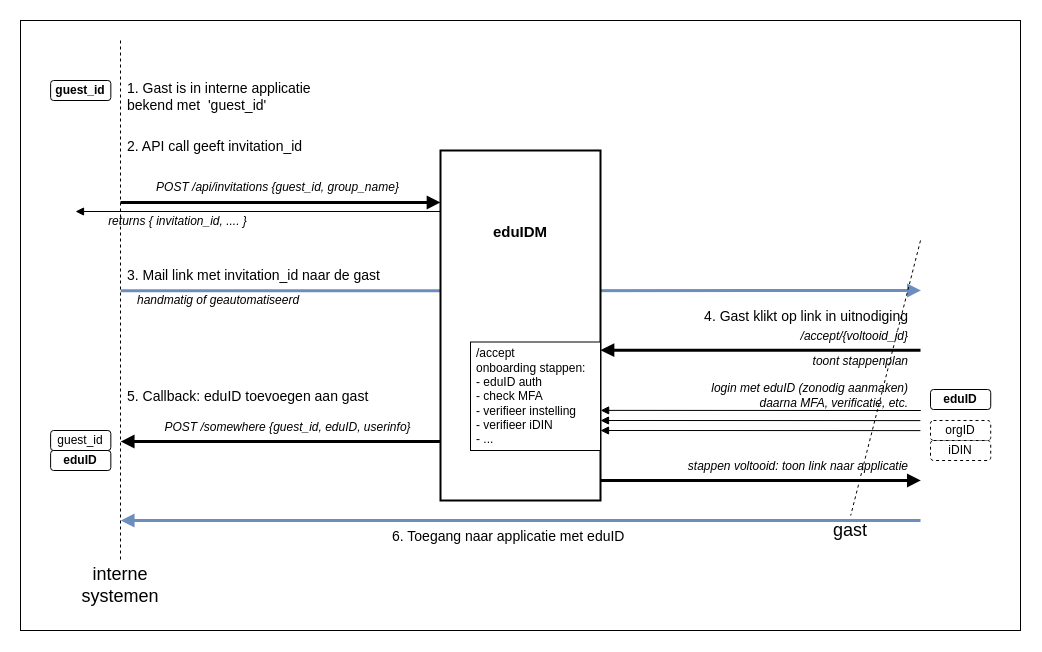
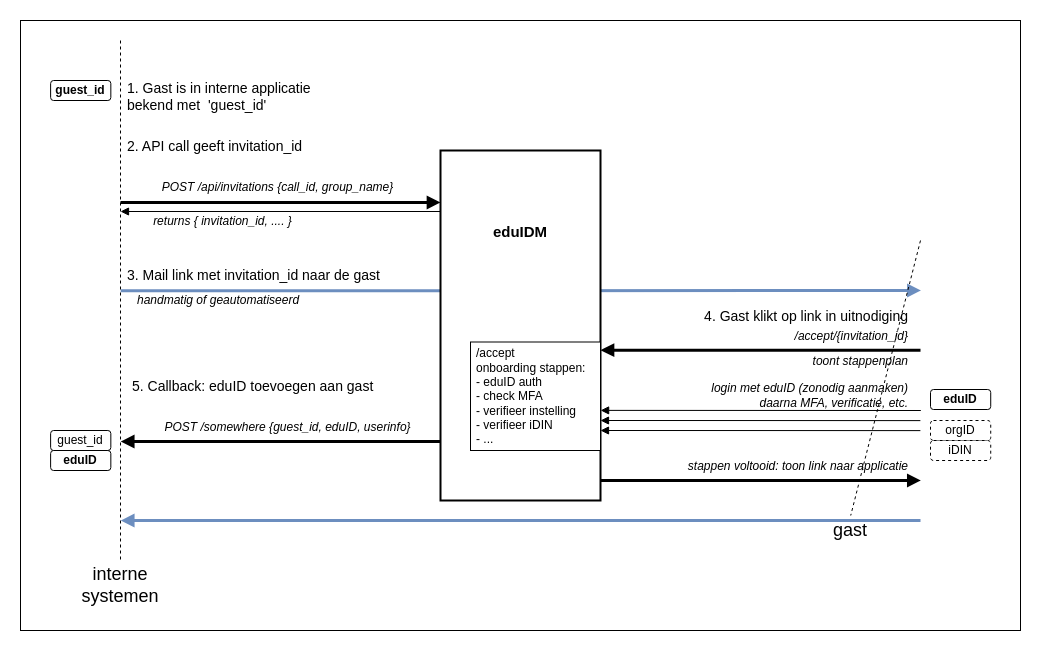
(278, 188) -> (278, 188)
(181, 222) -> (226, 222)
(843, 337) -> (837, 337)
(255, 396) -> (260, 386)
(521, 536) -> none
